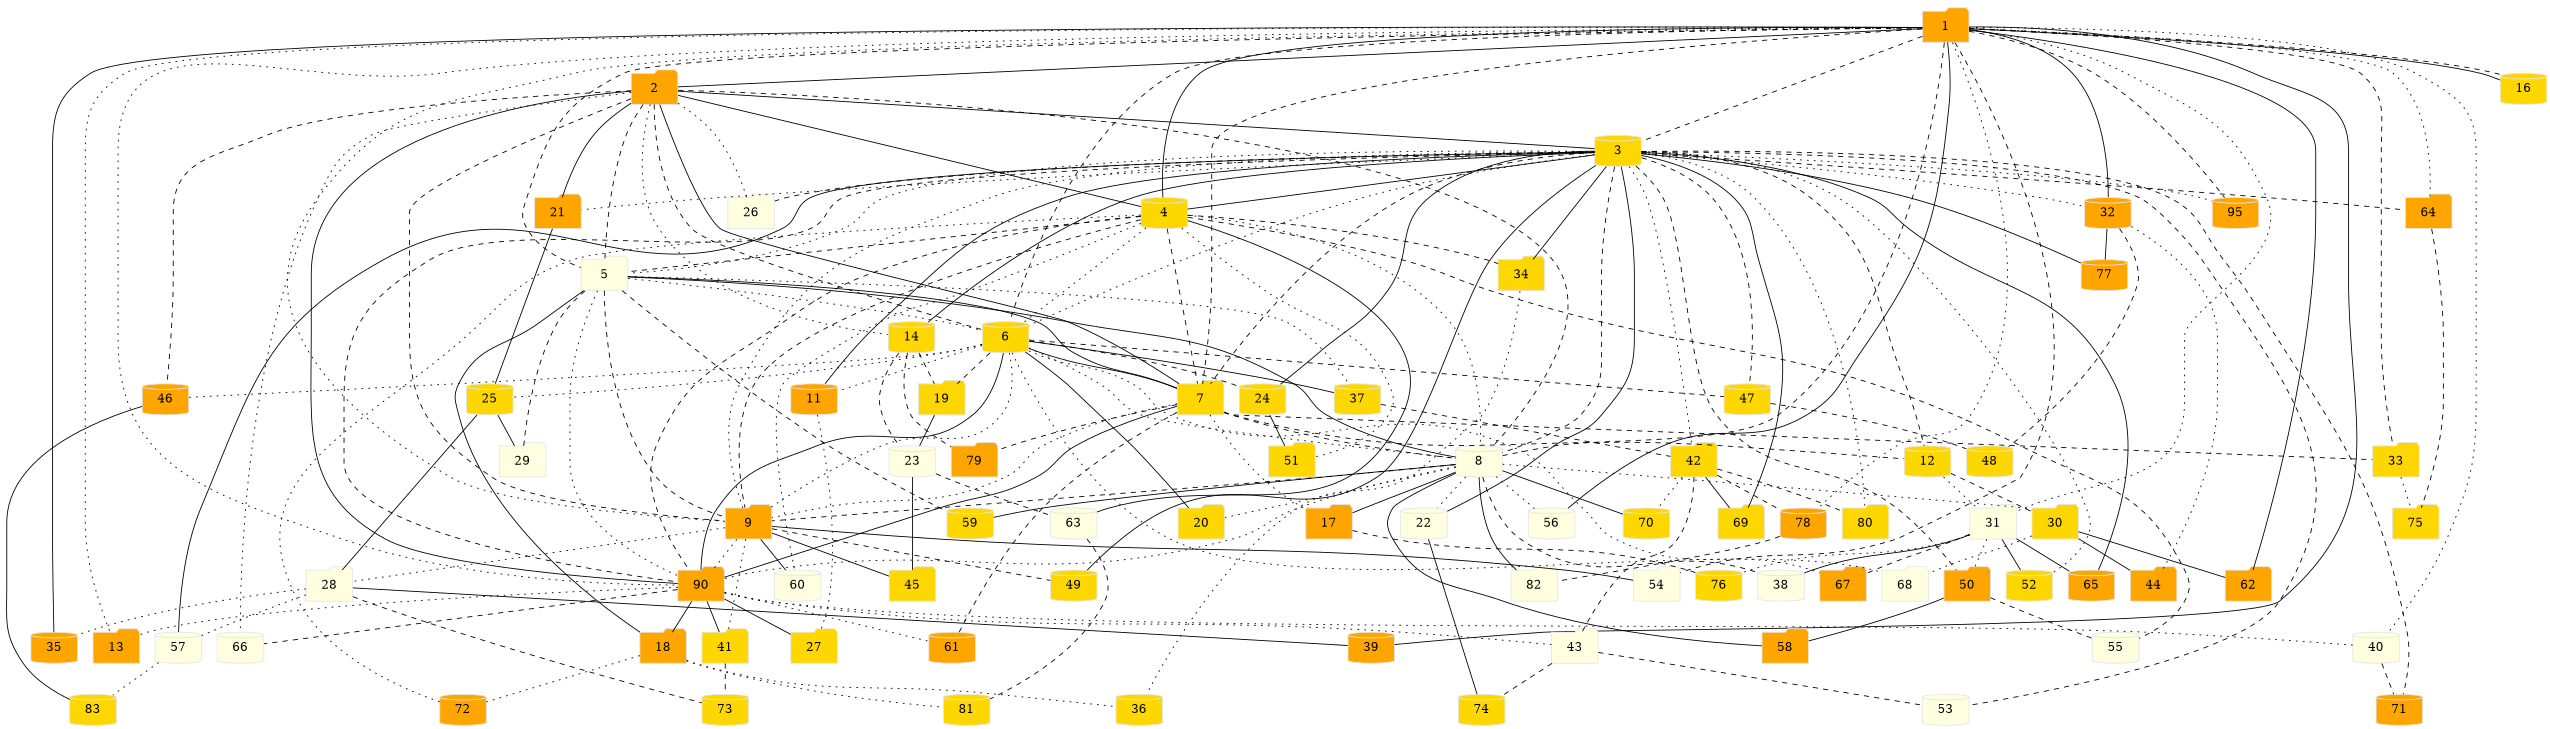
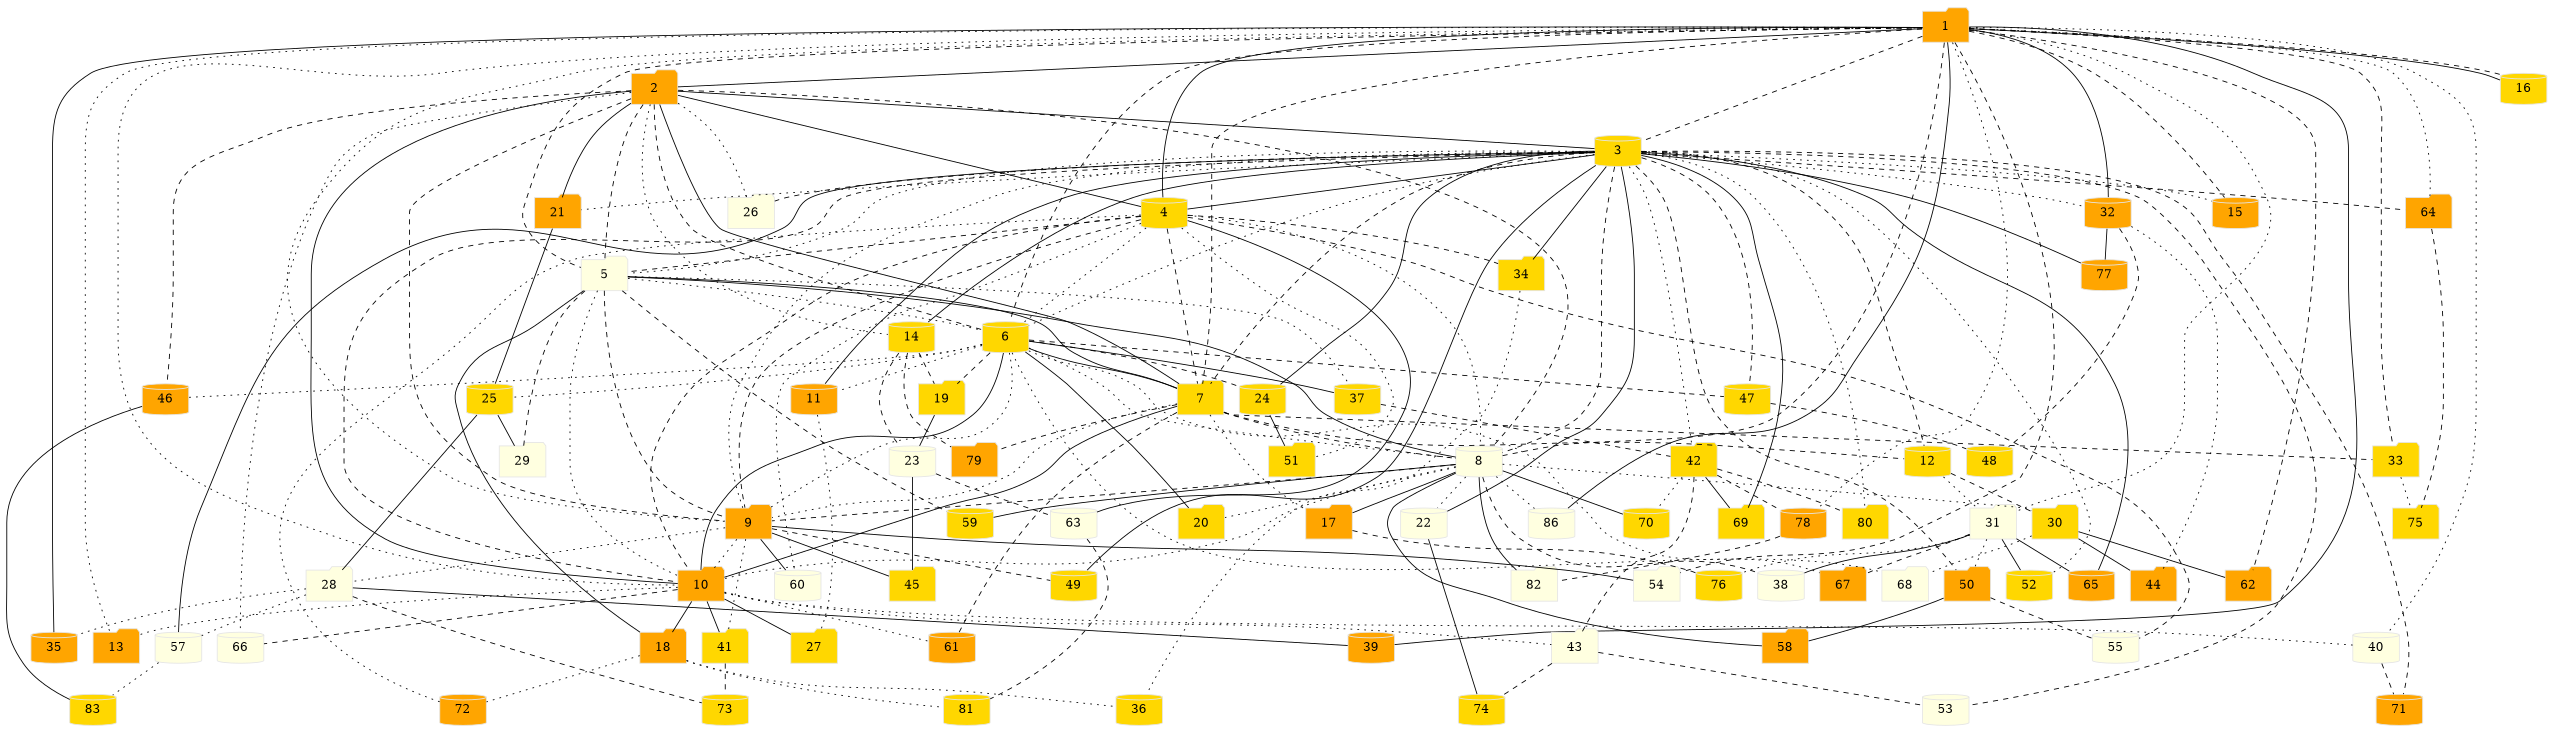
(2316, 173) -> (2316, 173)
(2236, 213) -> (2236, 213)
(1552, 524) -> (1552, 524)
(701, 586) -> (701, 586)
